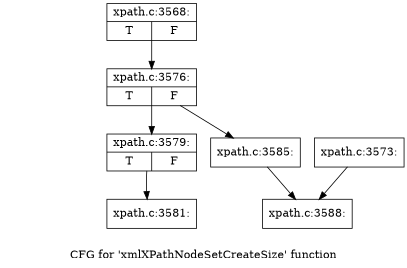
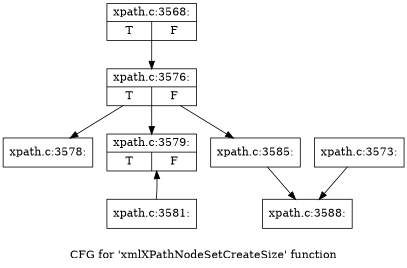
none -> (48, 153)
(146, 181) -> (157, 189)
